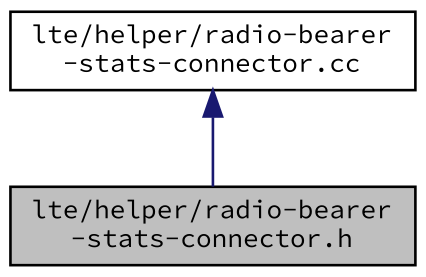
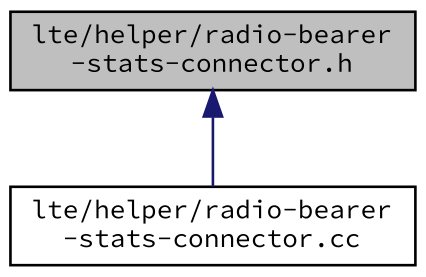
(213, 152) -> (213, 152)
